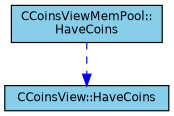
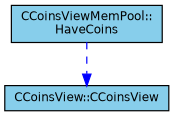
(87, 98) -> (87, 98)
